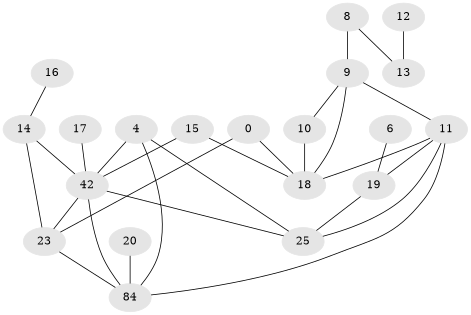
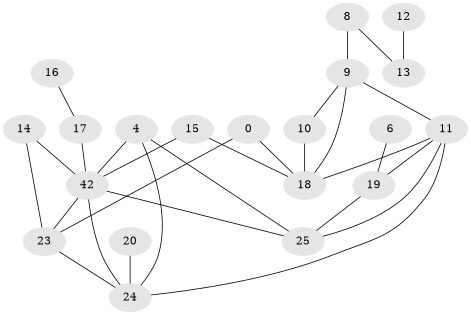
(38, 101) -> (66, 101)
(130, 298) -> (130, 298)
